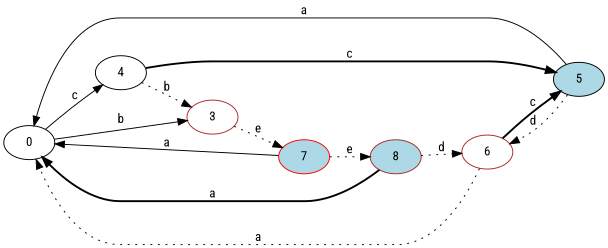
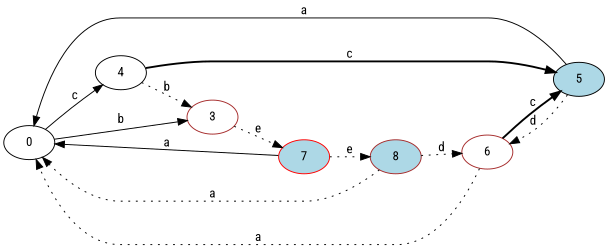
(213, 201) -> (213, 201)
